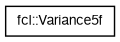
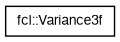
(60, 21) -> (60, 21)
